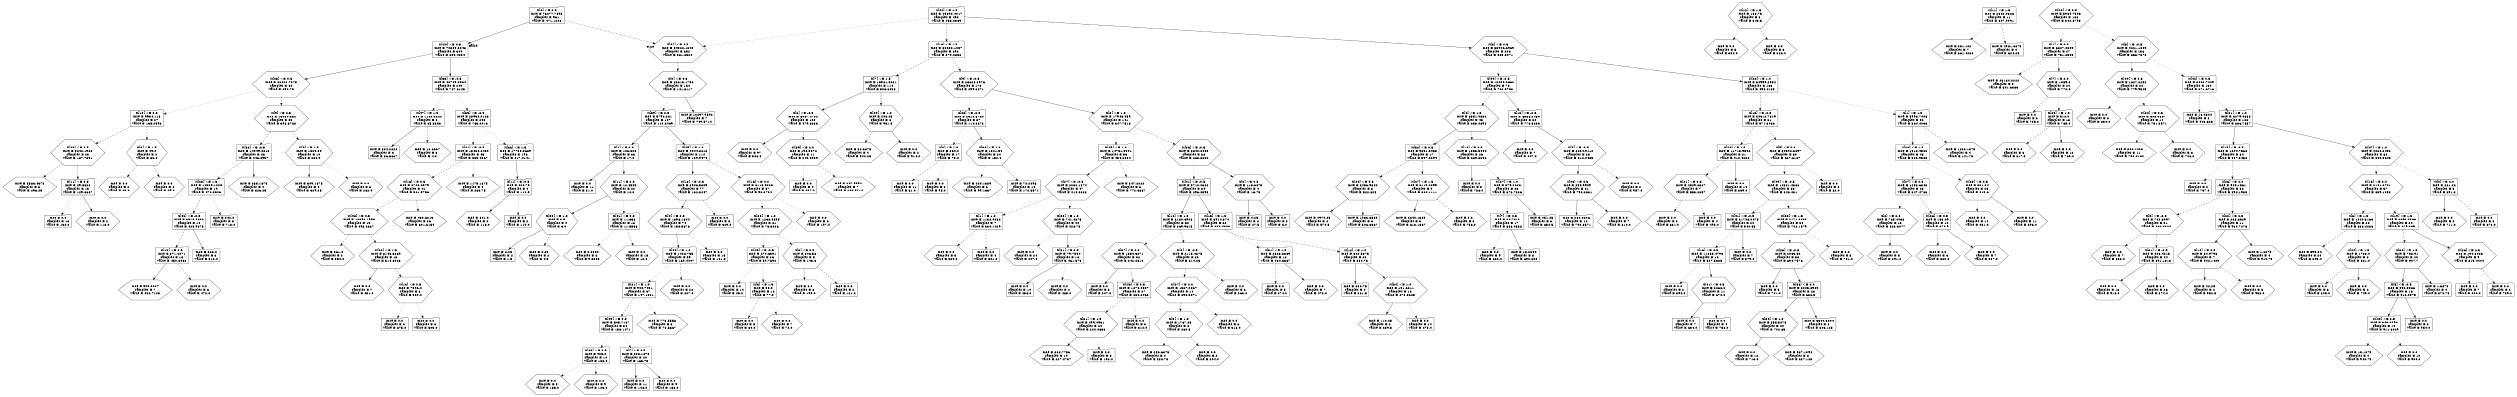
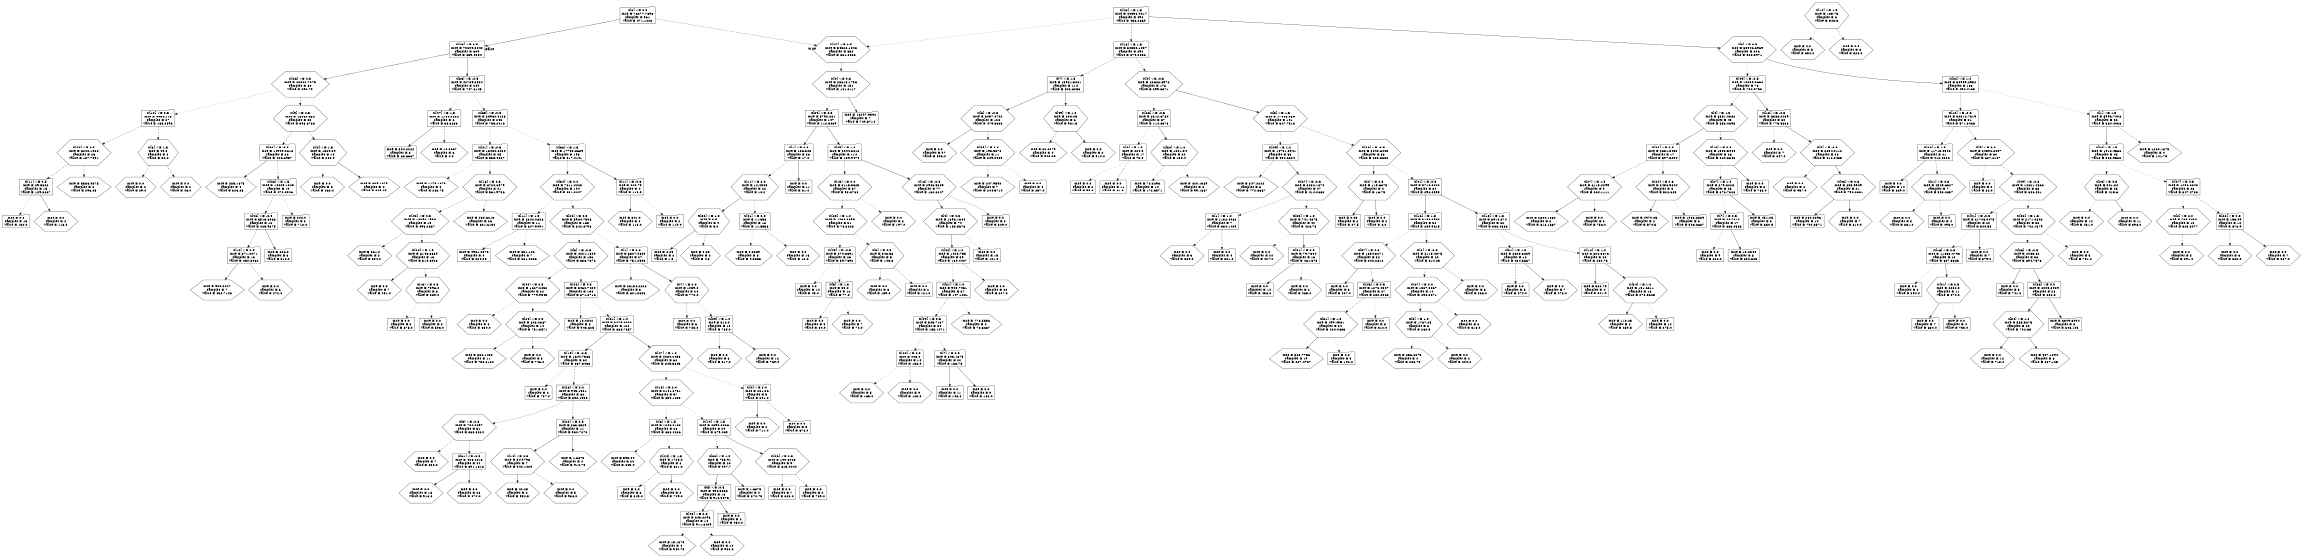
none -> (567, 187)
